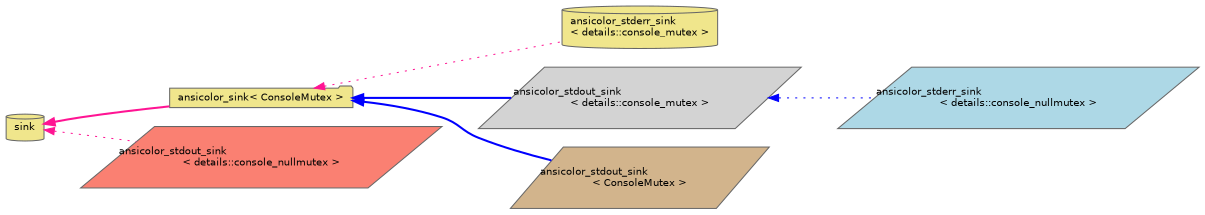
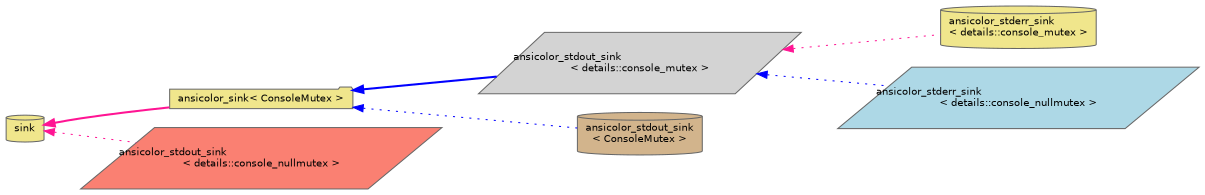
(443, 64) -> (867, 42)
(459, 126) -> (470, 118)
(640, 178) -> (640, 134)
